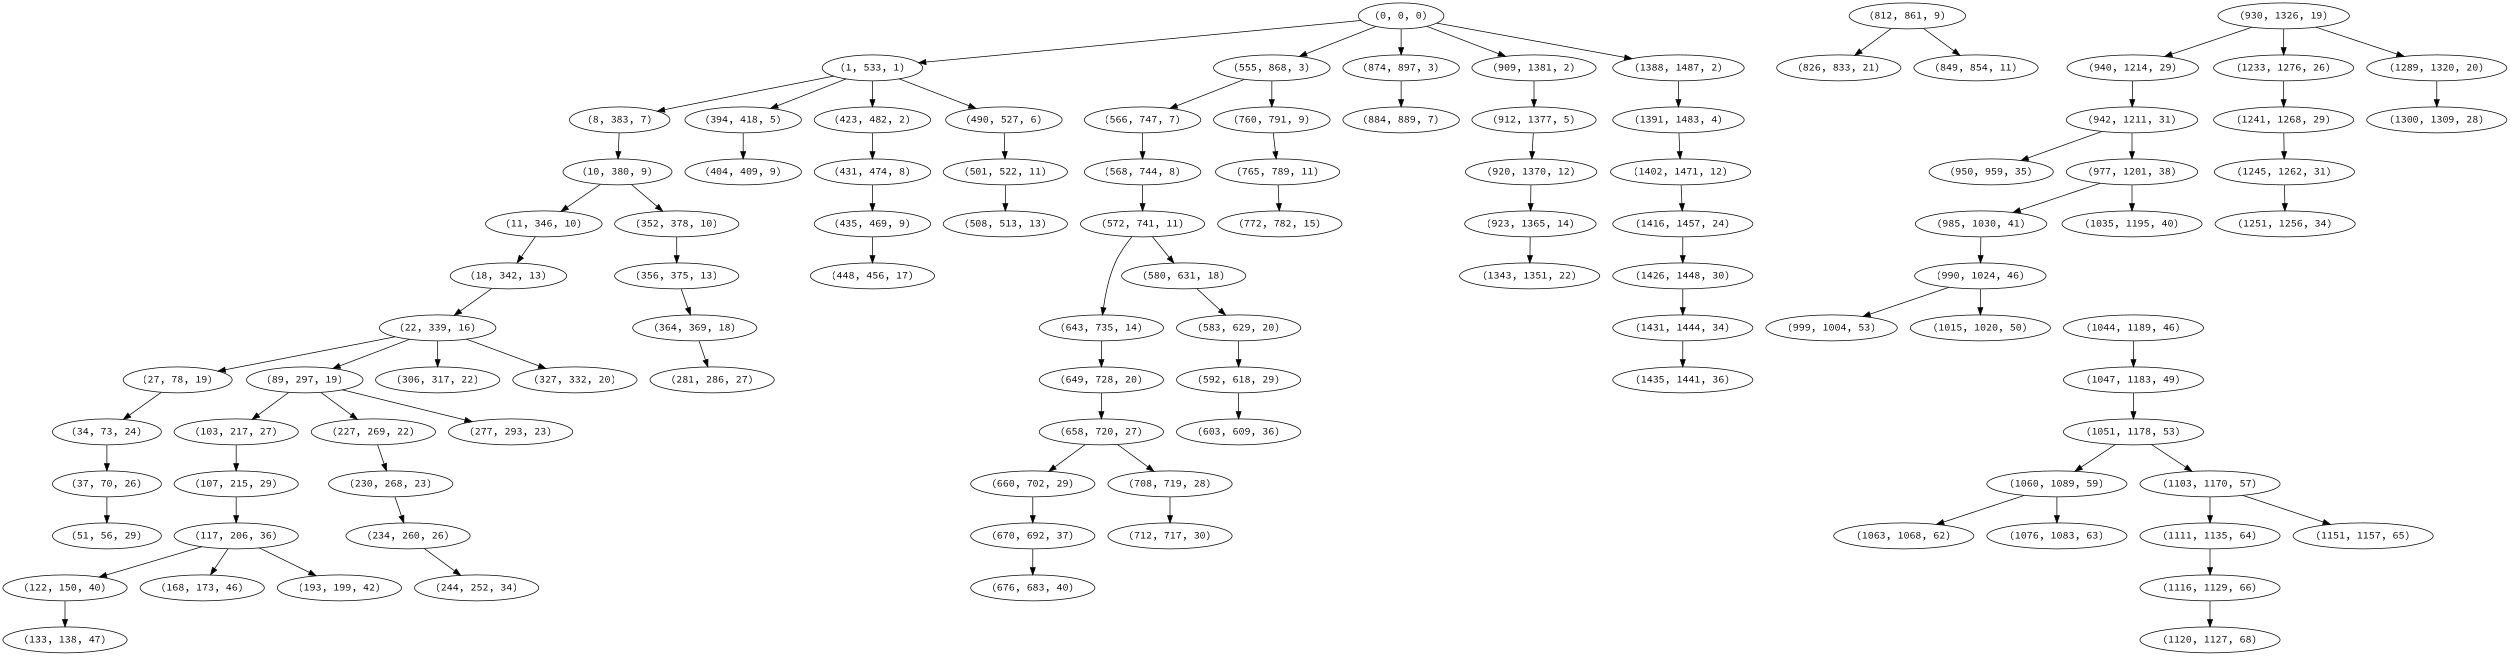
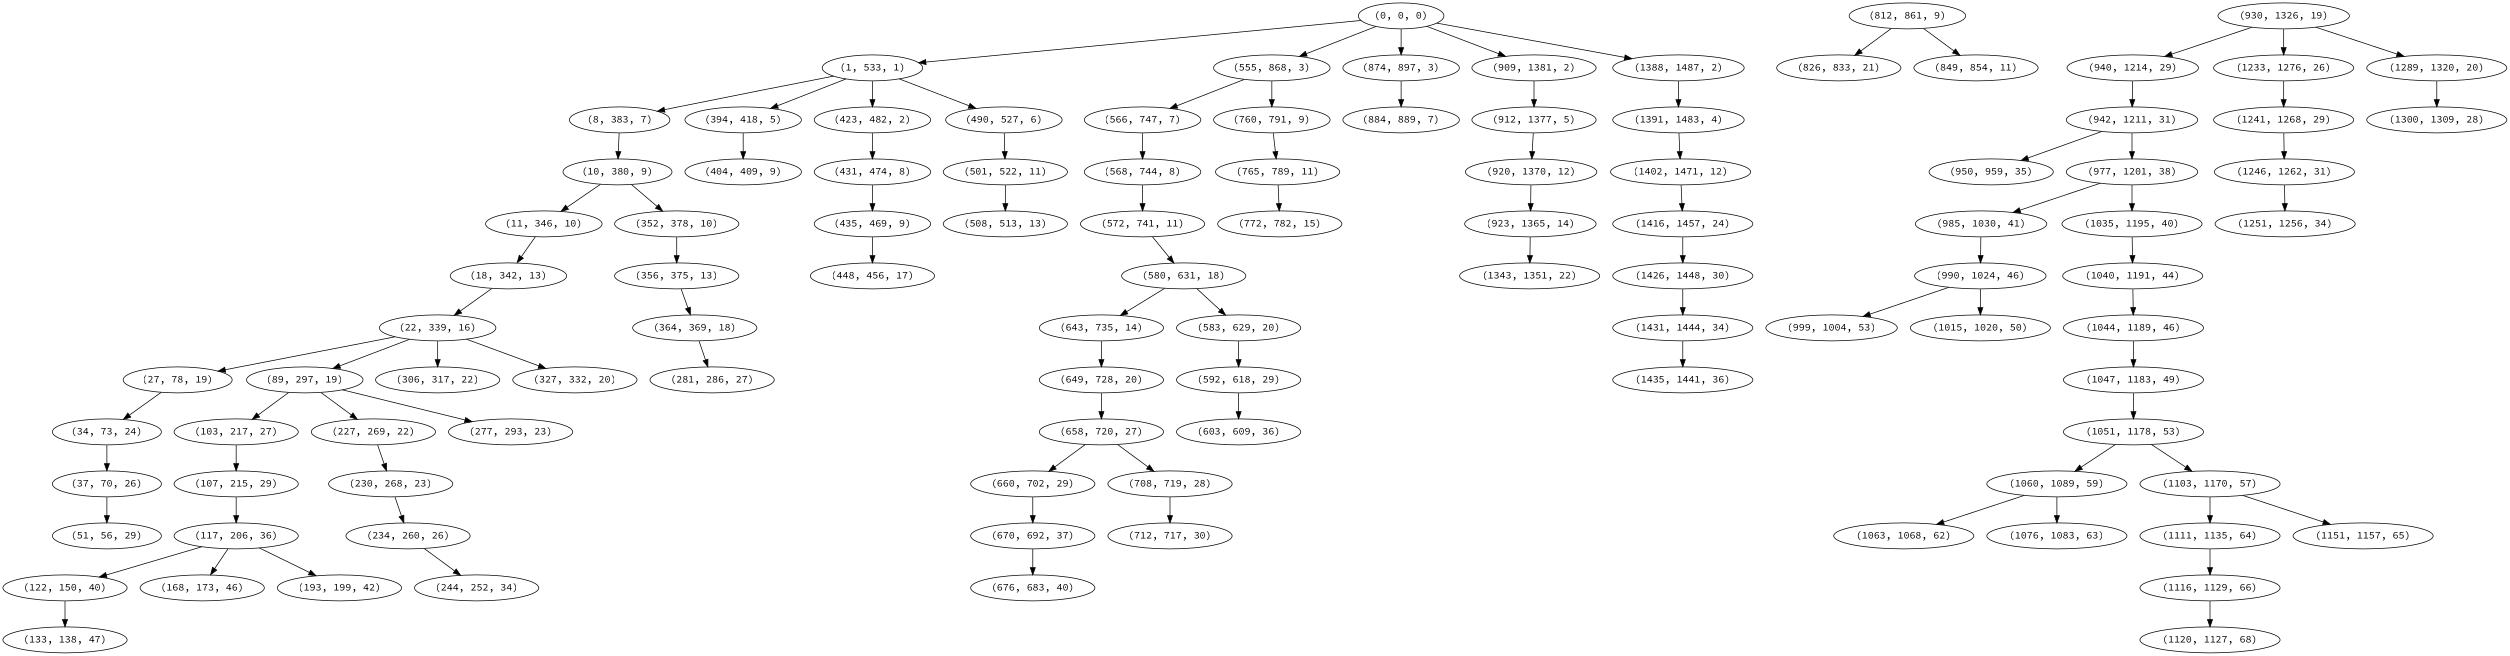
(2284, 172) -> (2284, 172)
(1112, 270) -> (1146, 300)
none -> (2133, 276)
